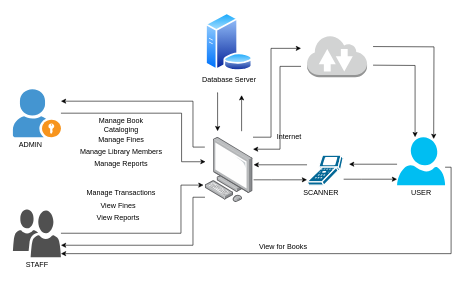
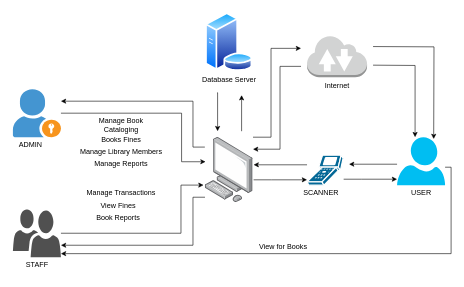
(289, 137) -> (337, 86)
(121, 140) -> (121, 140)
(118, 218) -> (118, 218)
